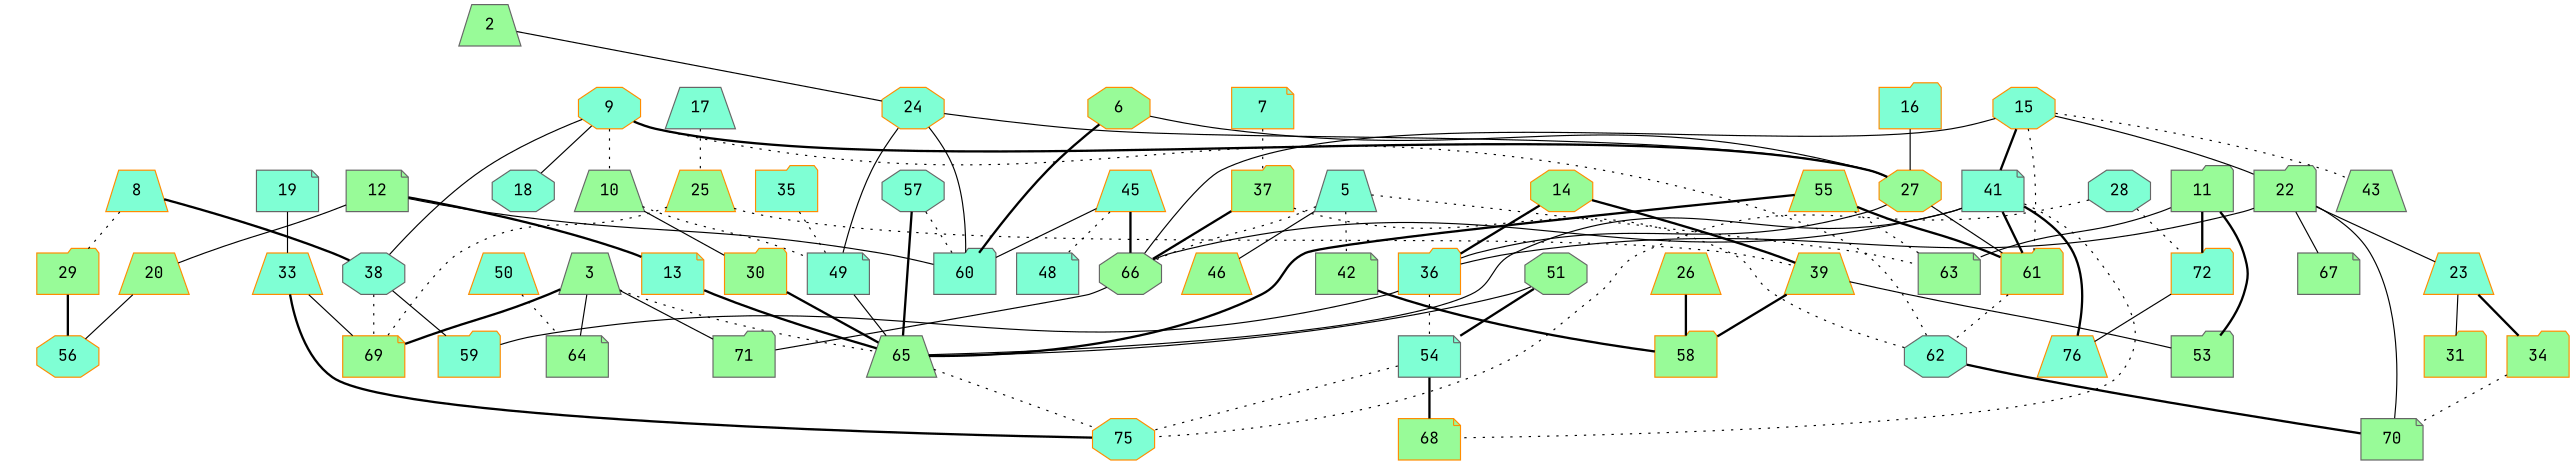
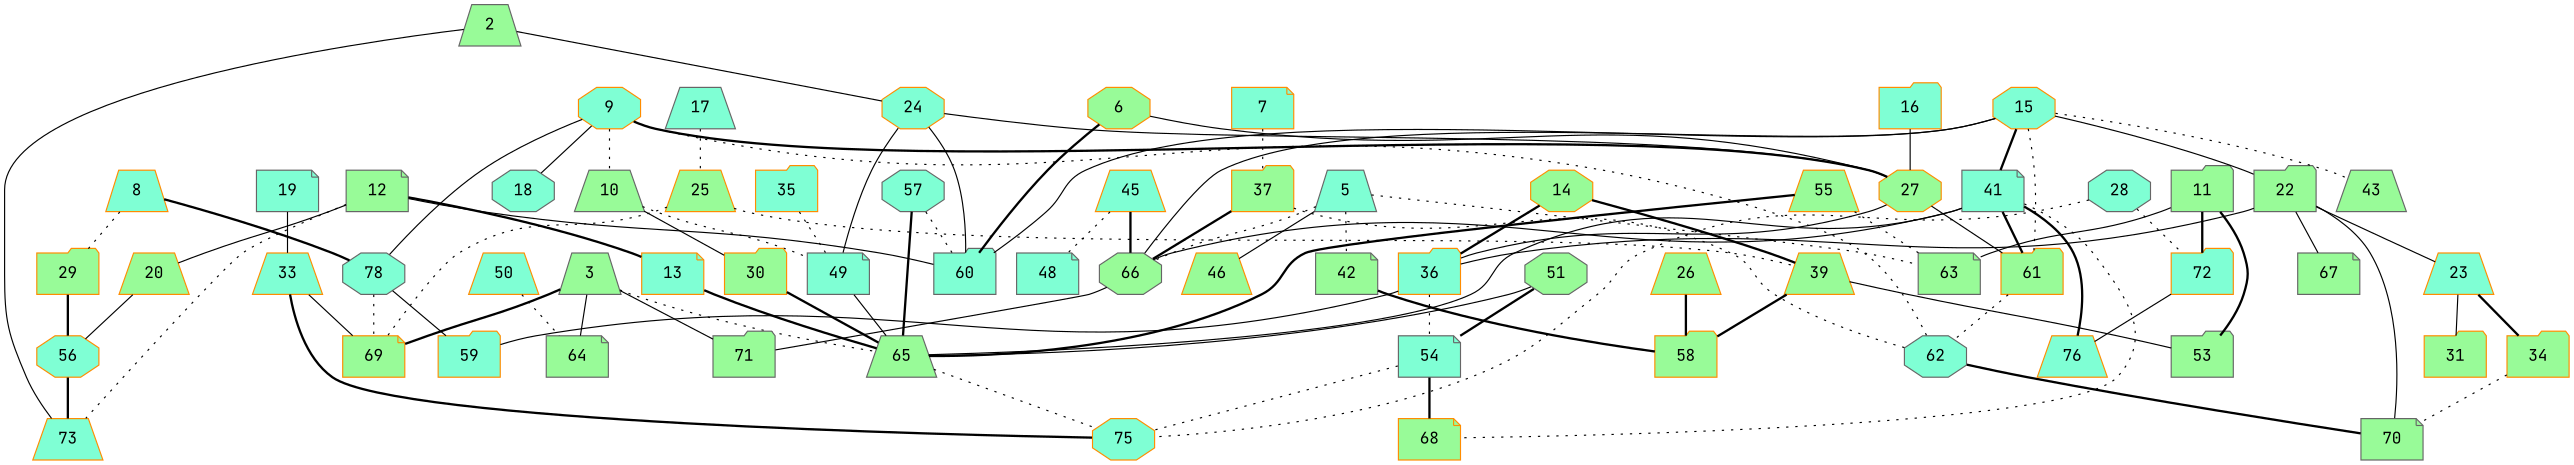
(1051, 231) -> (1373, 130)
(1929, 232) -> none
(374, 274) -> (374, 274)
none -> (68, 439)
